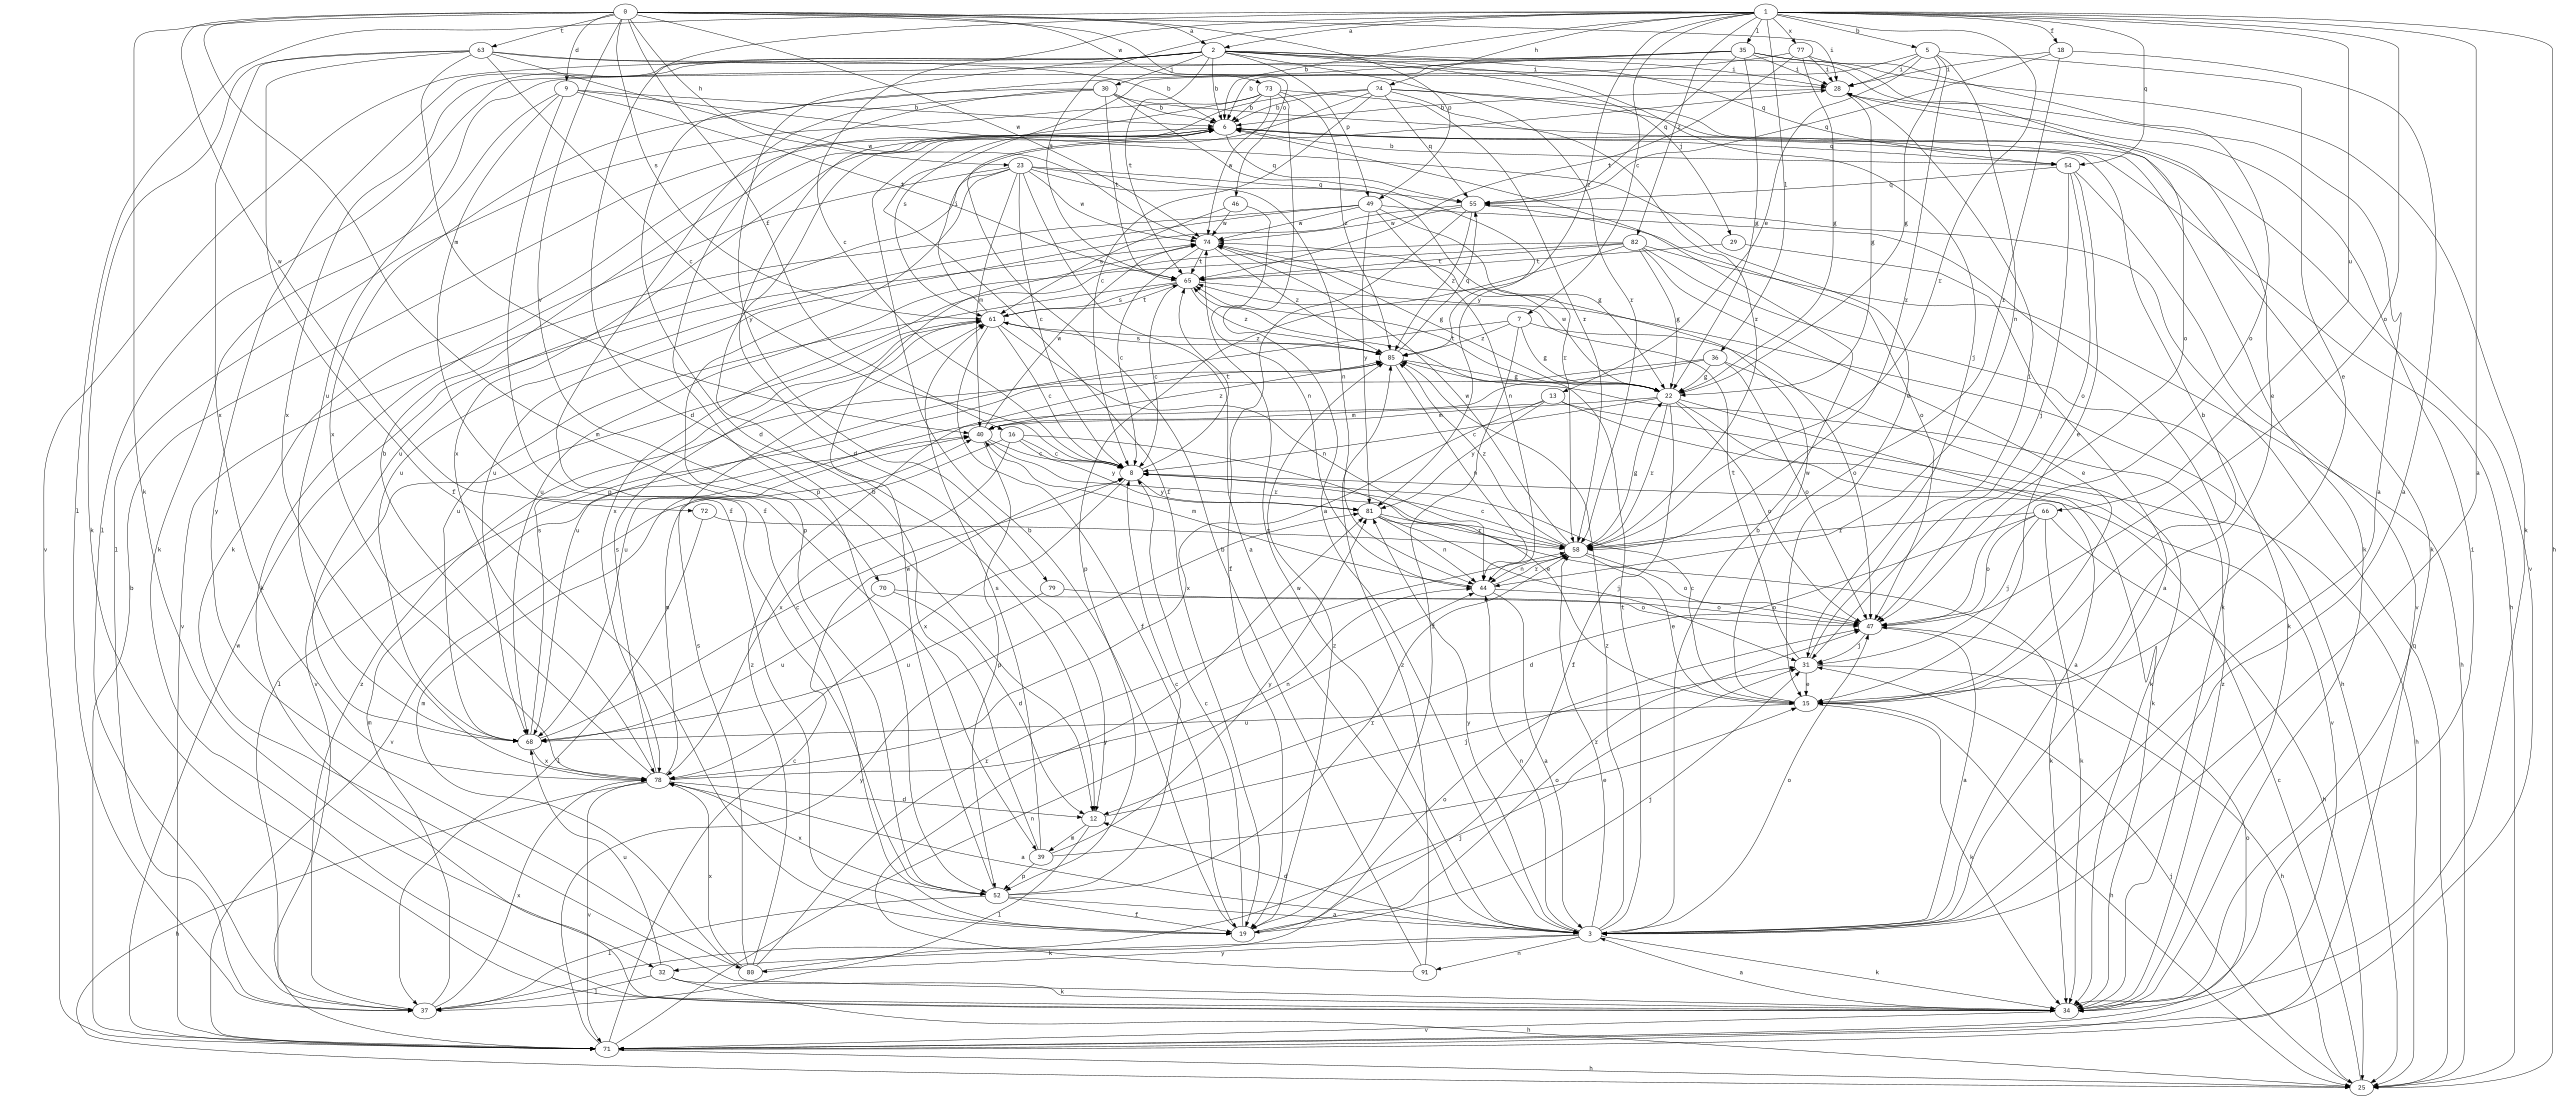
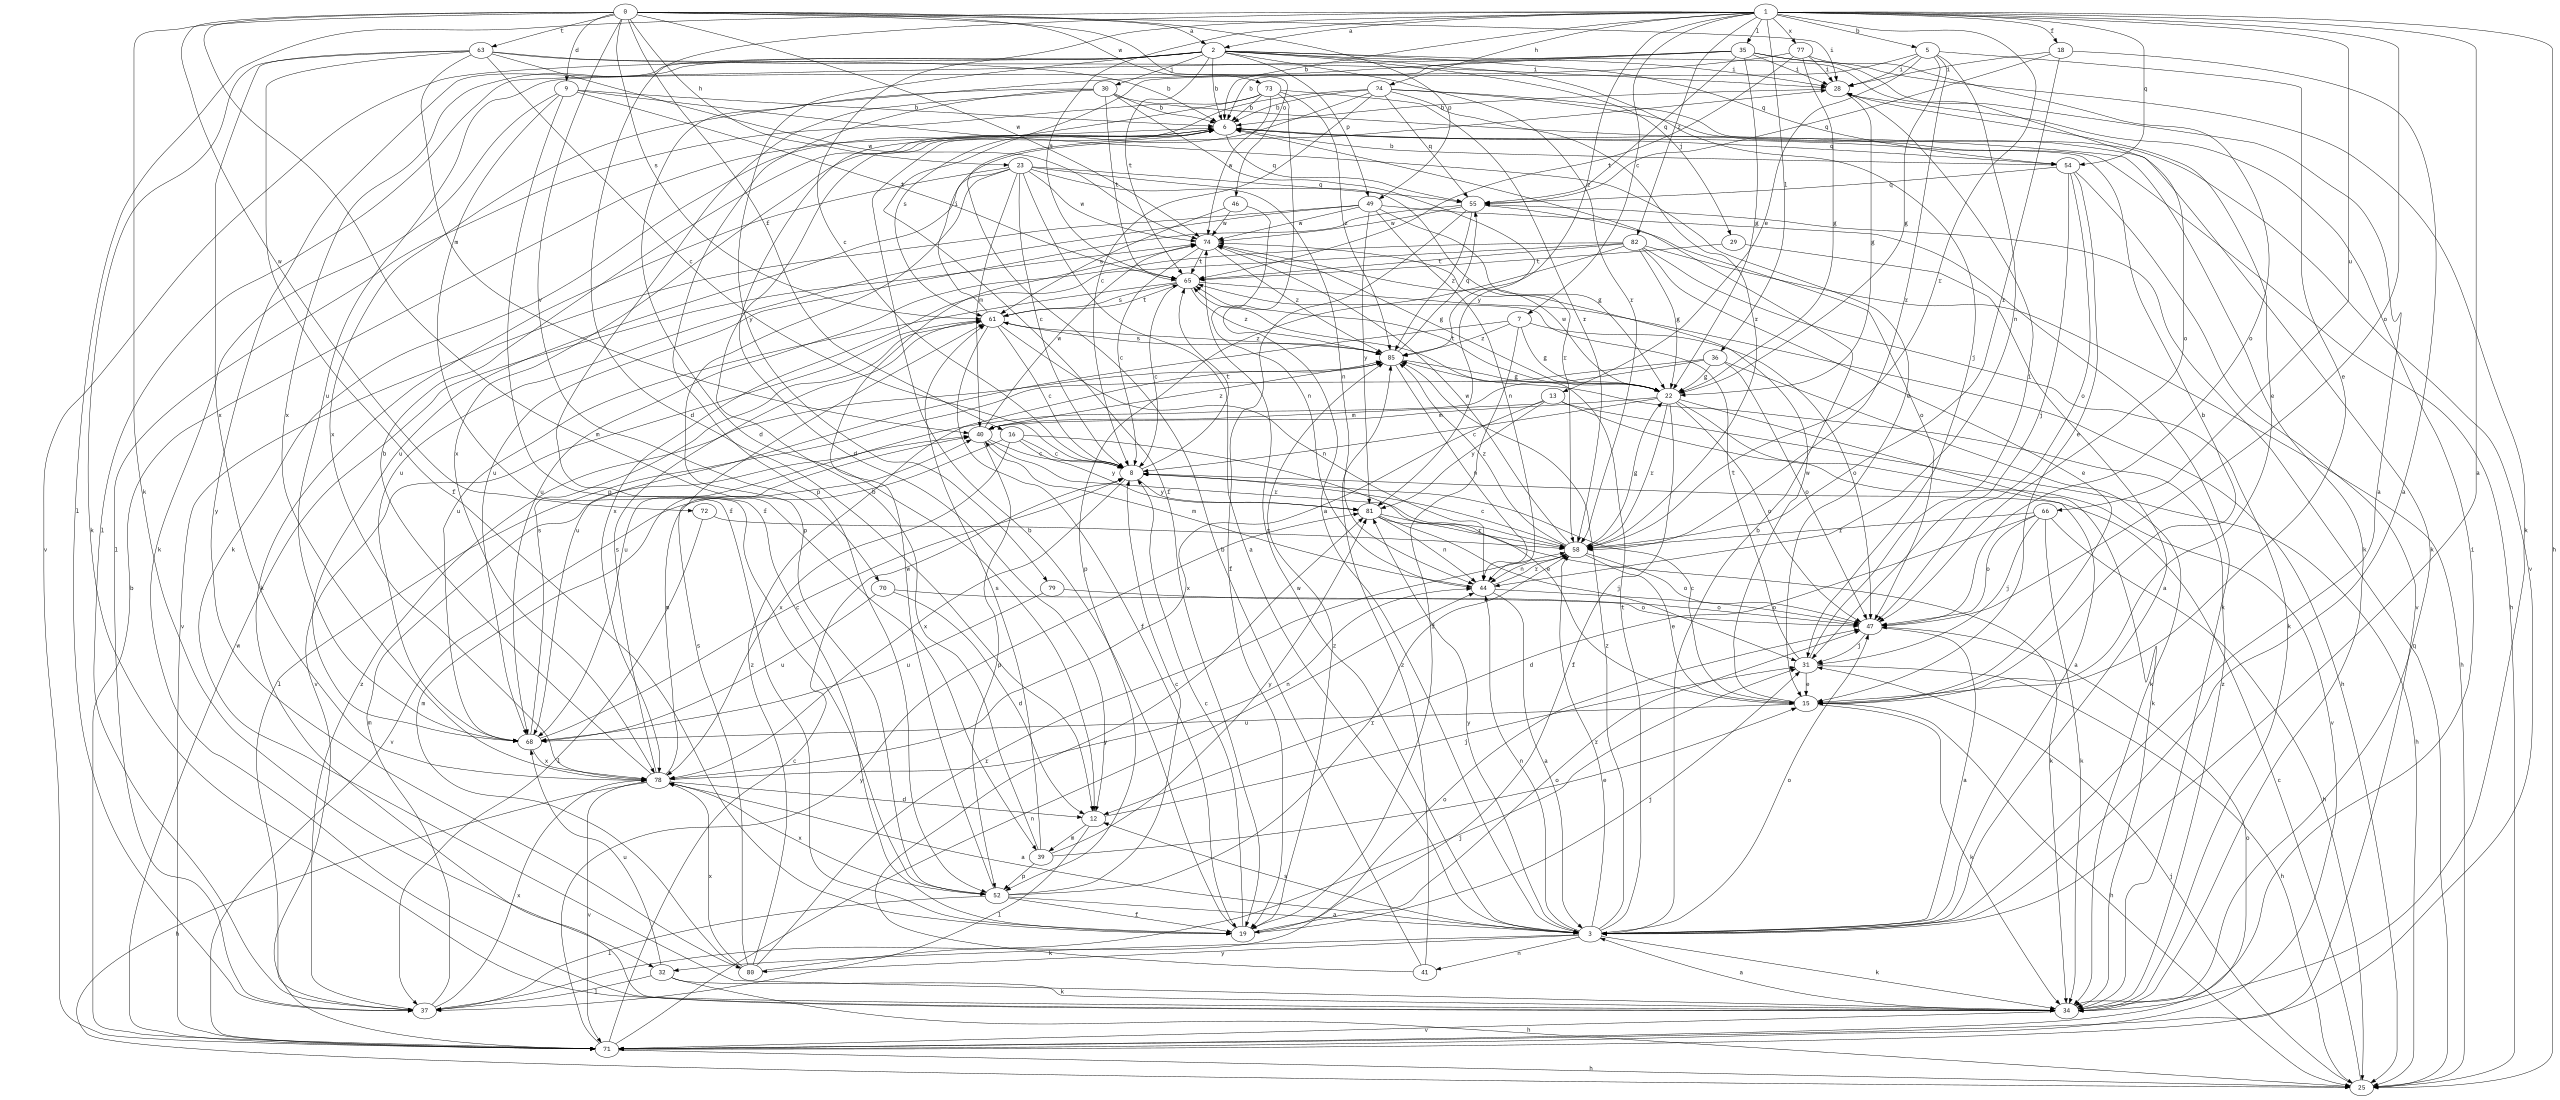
(1286, 876) -> (1286, 876)
(1425, 973) -> (1425, 973)
